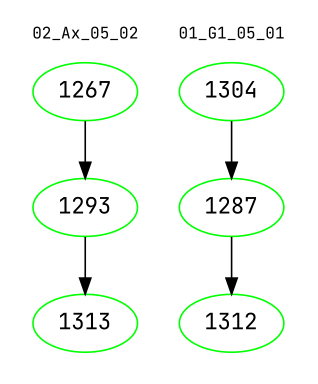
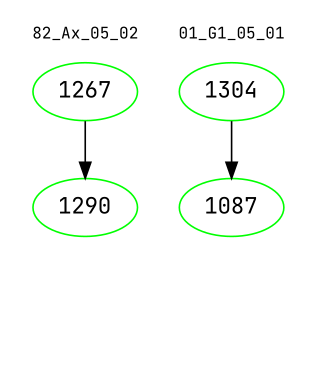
(86, 35) -> (86, 35)
(85, 207) -> (85, 207)
(232, 207) -> (232, 207)
(85, 323) -> none
(232, 323) -> none
